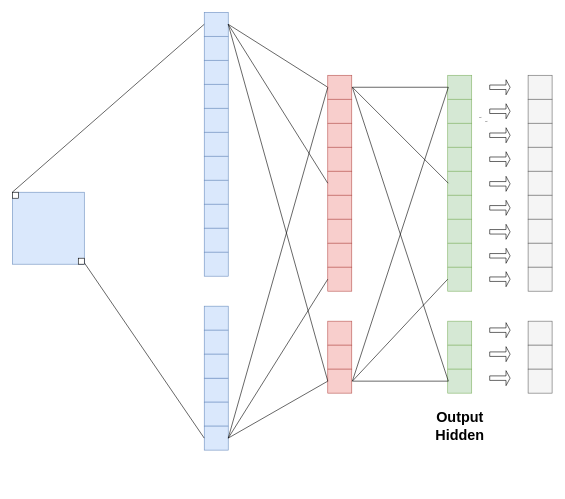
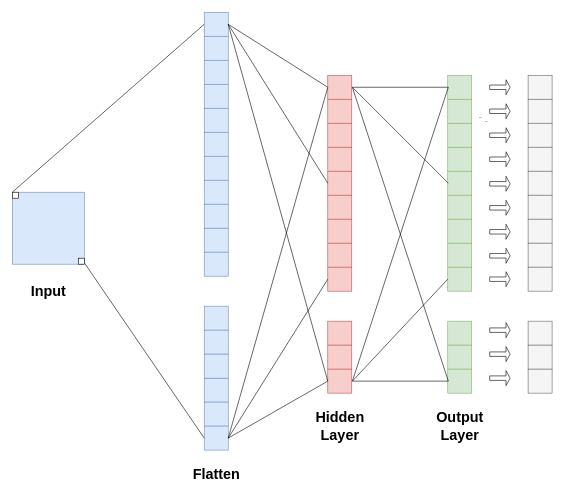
none -> (48, 291)
none -> (340, 426)
(460, 426) -> (460, 426)
none -> (216, 474)
